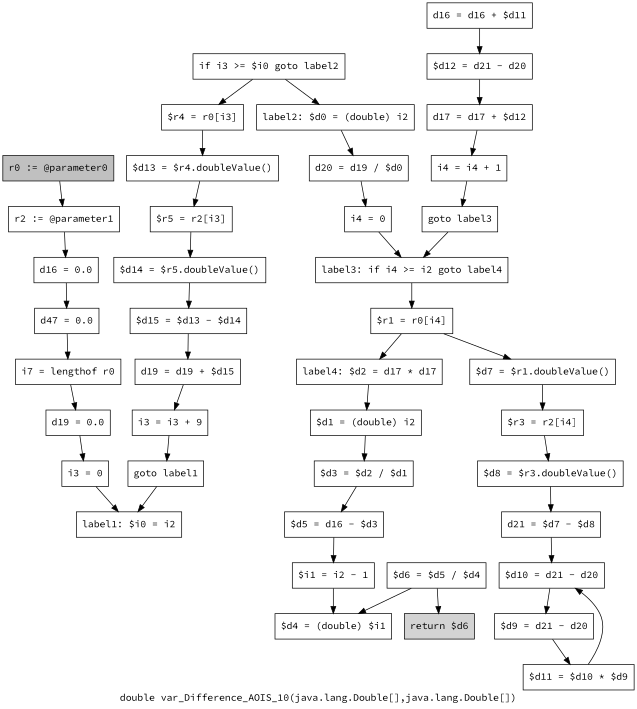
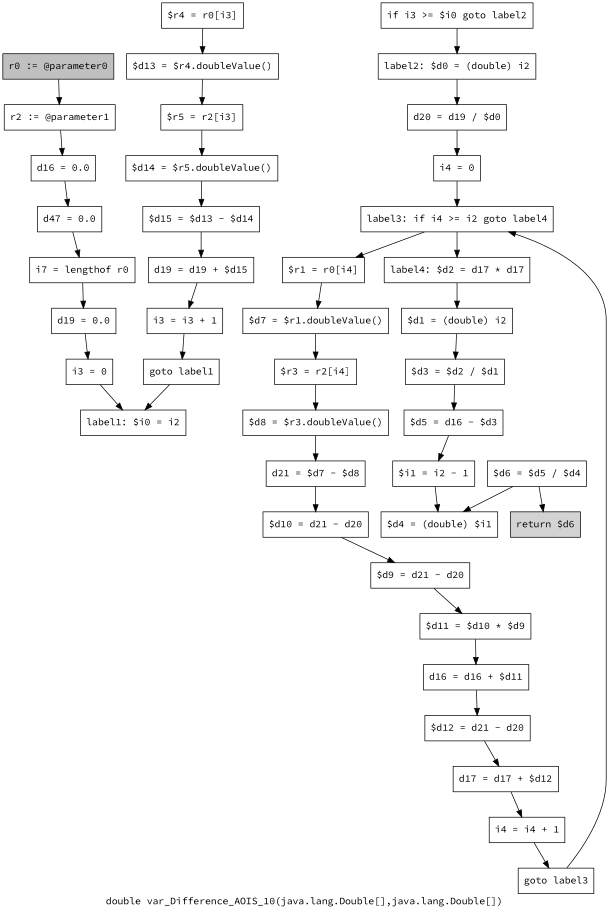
(239, 90) -> none
(393, 344) -> (457, 241)
(170, 423) -> (185, 321)
(603, 626) -> (476, 648)
